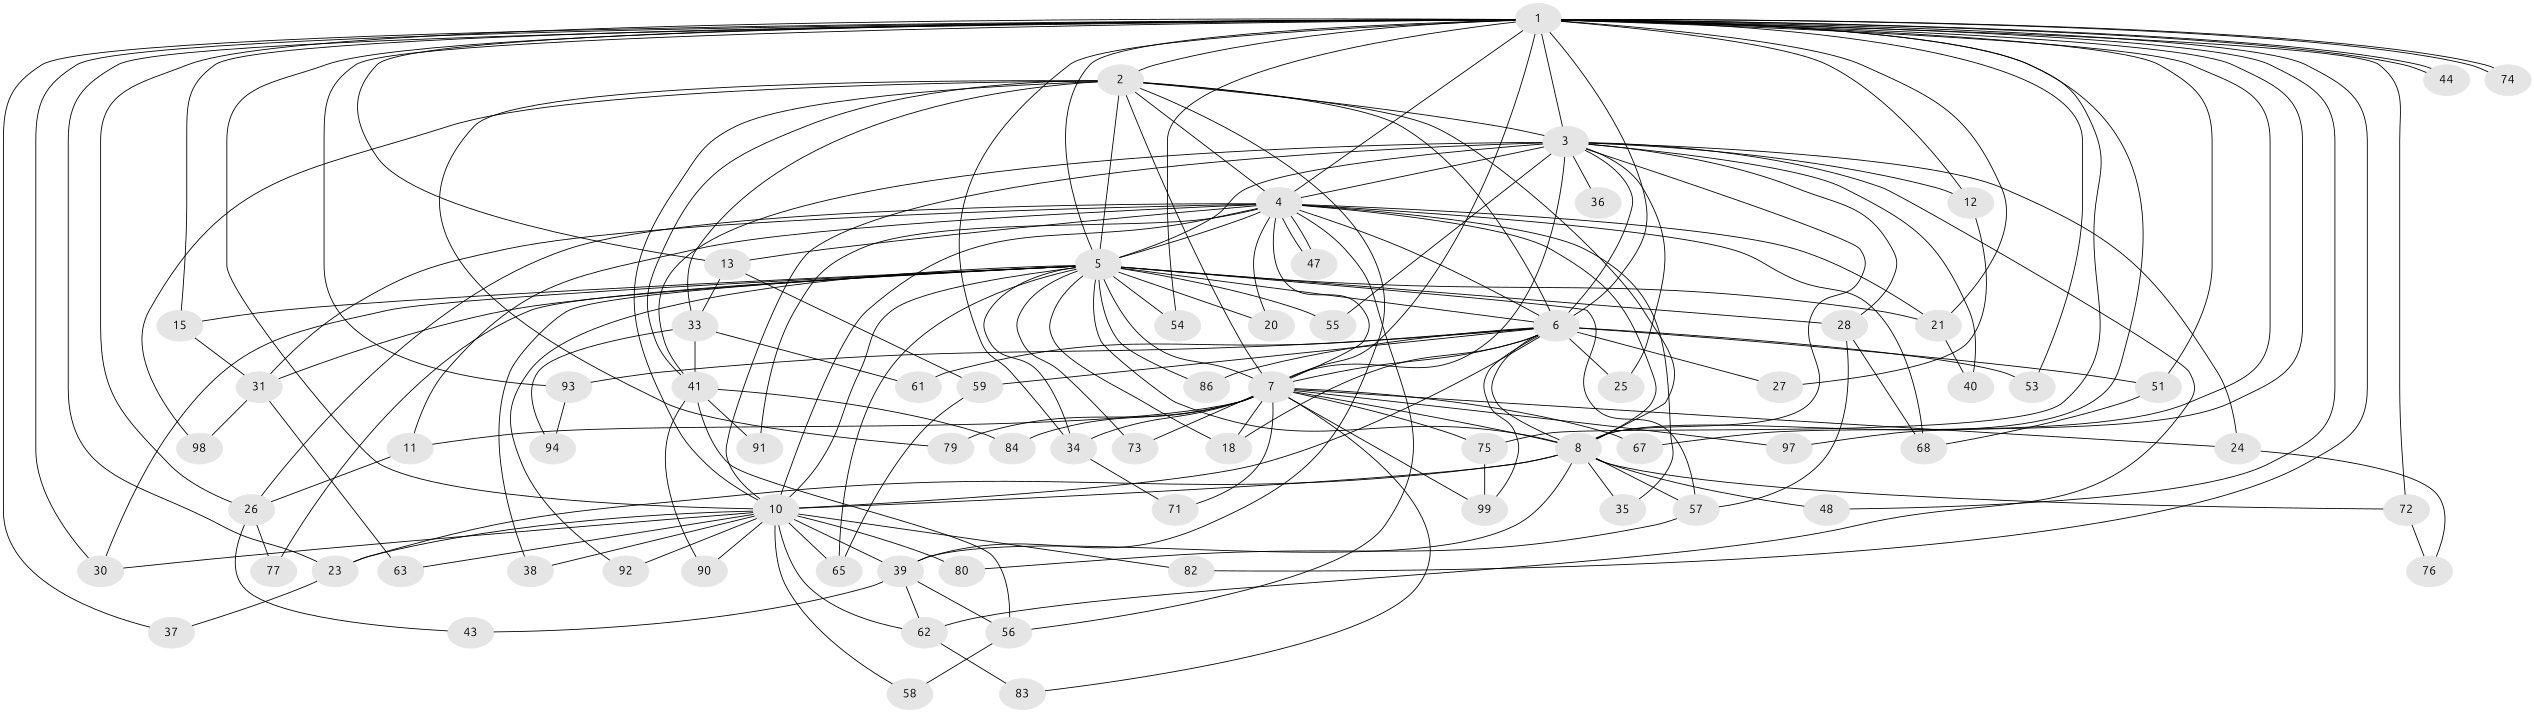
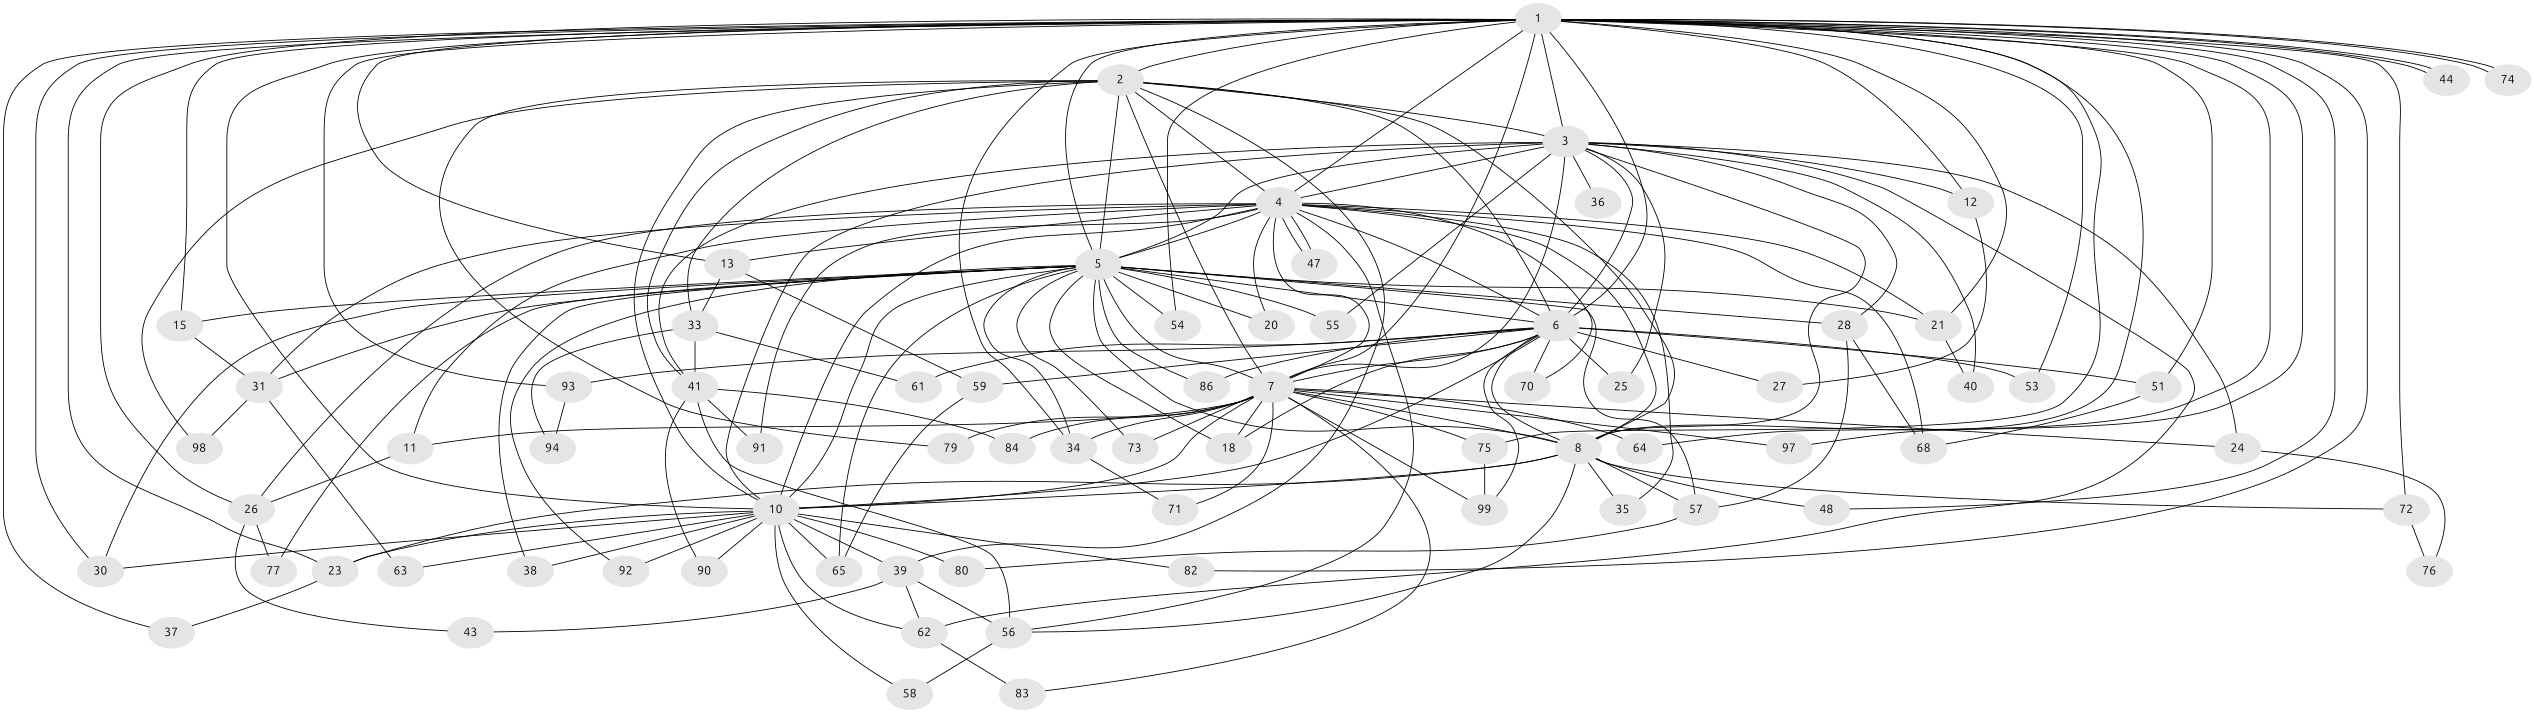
none -> (1527, 387)
(1640, 449) -> (1640, 449)
none -> (1134, 474)
(1174, 549) -> (1331, 606)
